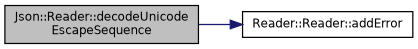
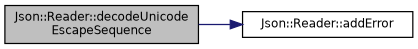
(328, 24) -> (328, 24)
